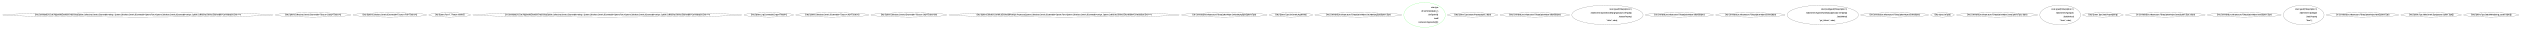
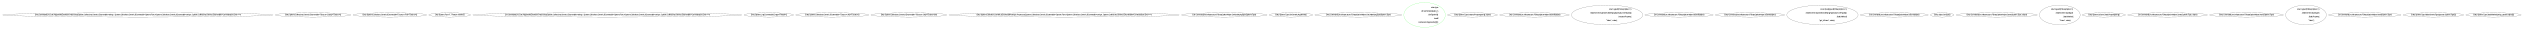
(1473, 15) -> (1473, 15)
(2103, 15) -> (2104, 15)
